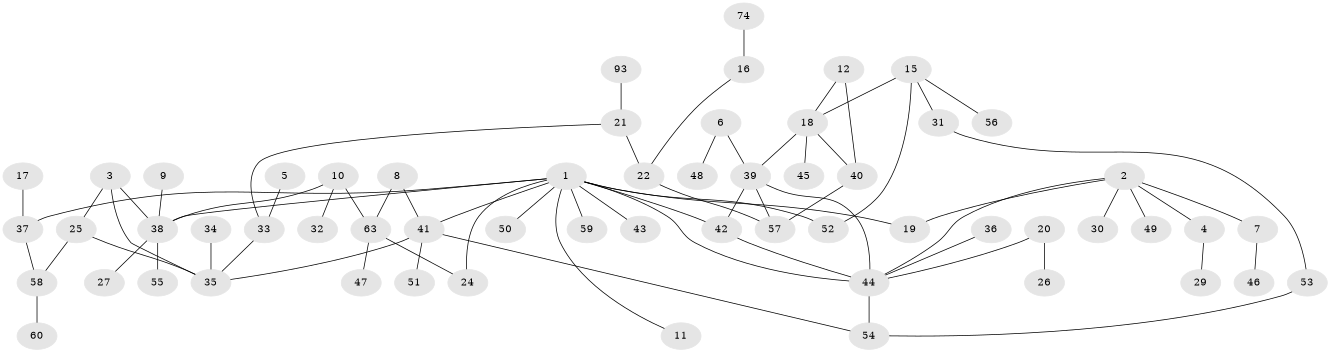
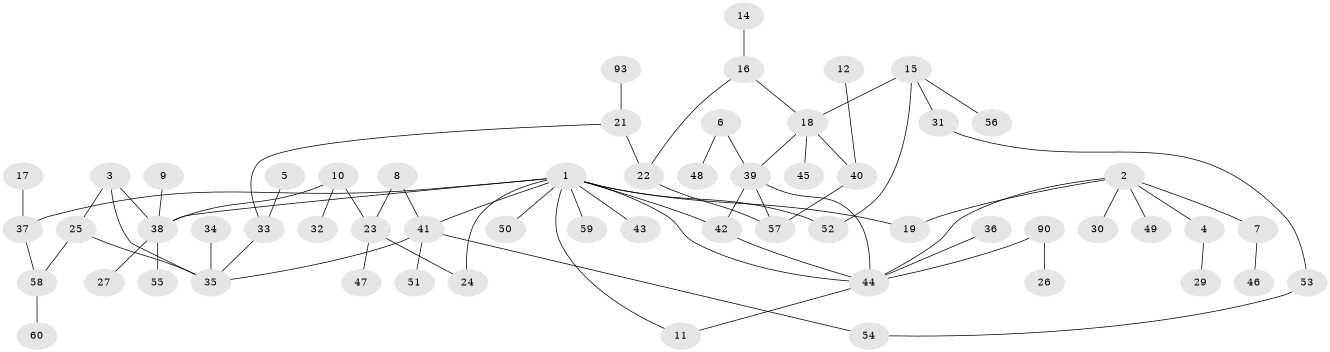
(744, 16) -> (744, 16)
(826, 96) -> (776, 96)
(371, 229) -> (371, 229)
(1045, 229) -> (1045, 229)
(869, 310) -> (779, 308)
